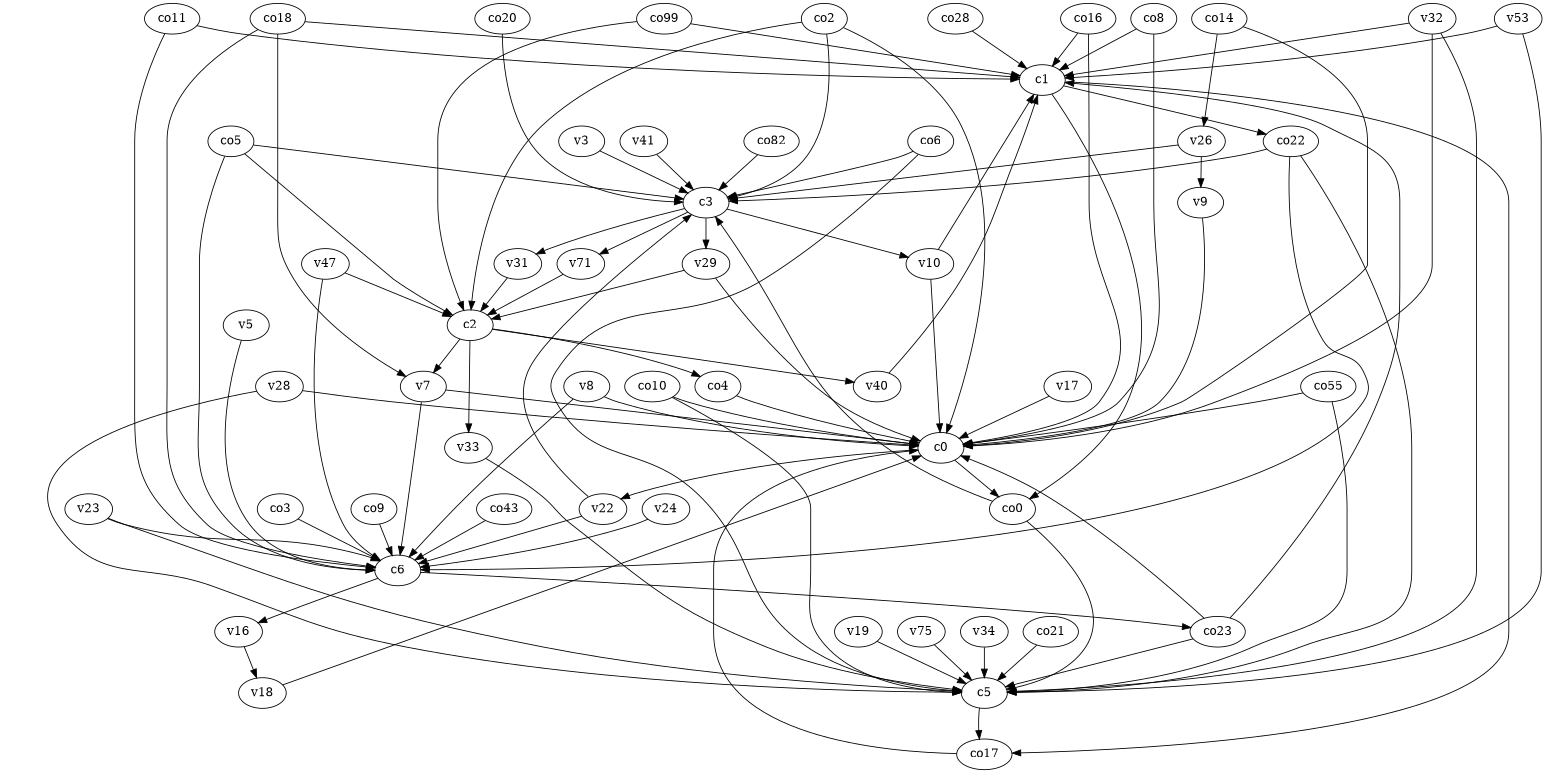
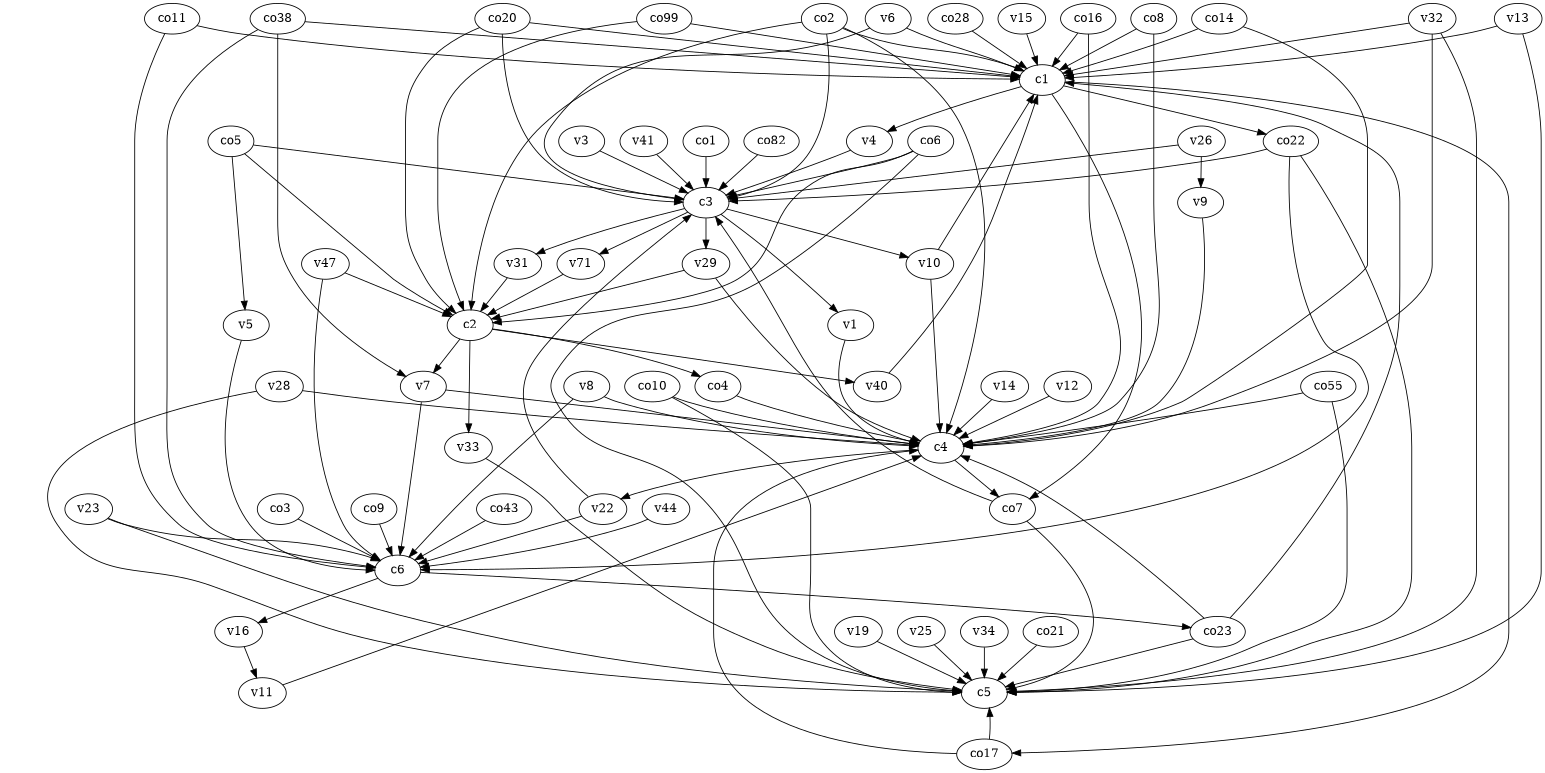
(278, 19) -> (278, 19)
none -> (888, 19)
none -> (1022, 19)
(1518, 19) -> (1518, 19)
none -> (746, 47)
none -> (929, 49)
(1211, 76) -> (1135, 51)
none -> (706, 141)
none -> (869, 141)
none -> (405, 157)
none -> (733, 281)
none -> (851, 325)
none -> (1005, 387)
(1068, 387) -> (1068, 387)
(199, 416) -> (238, 229)
(941, 448) -> (941, 448)
(666, 509) -> (666, 509)
(1012, 509) -> (1012, 509)
(921, 632) -> (921, 632)
(262, 693) -> (262, 693)
(979, 719) -> (990, 728)
